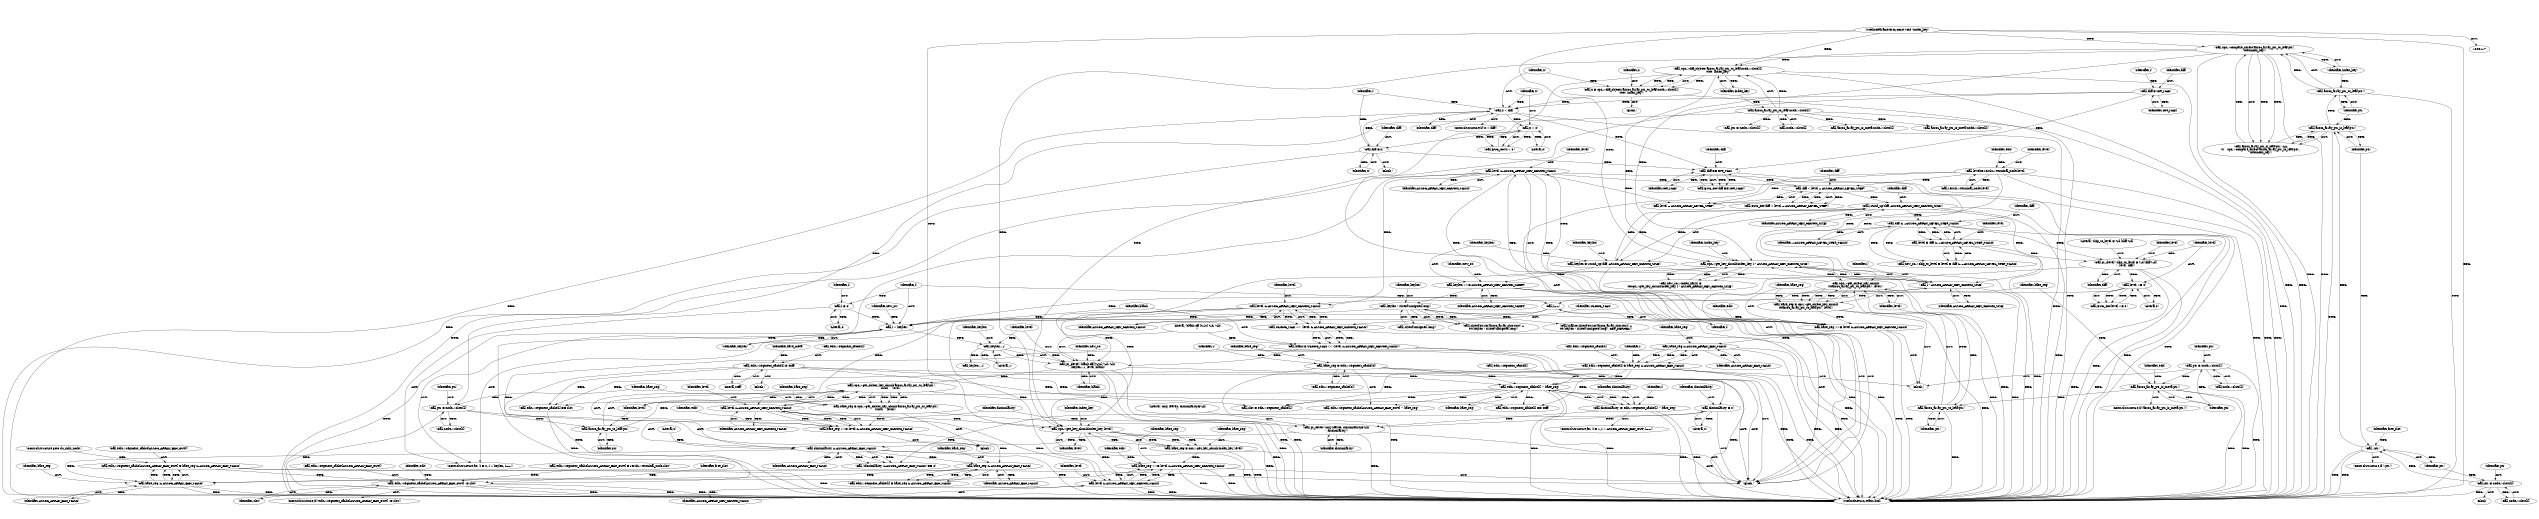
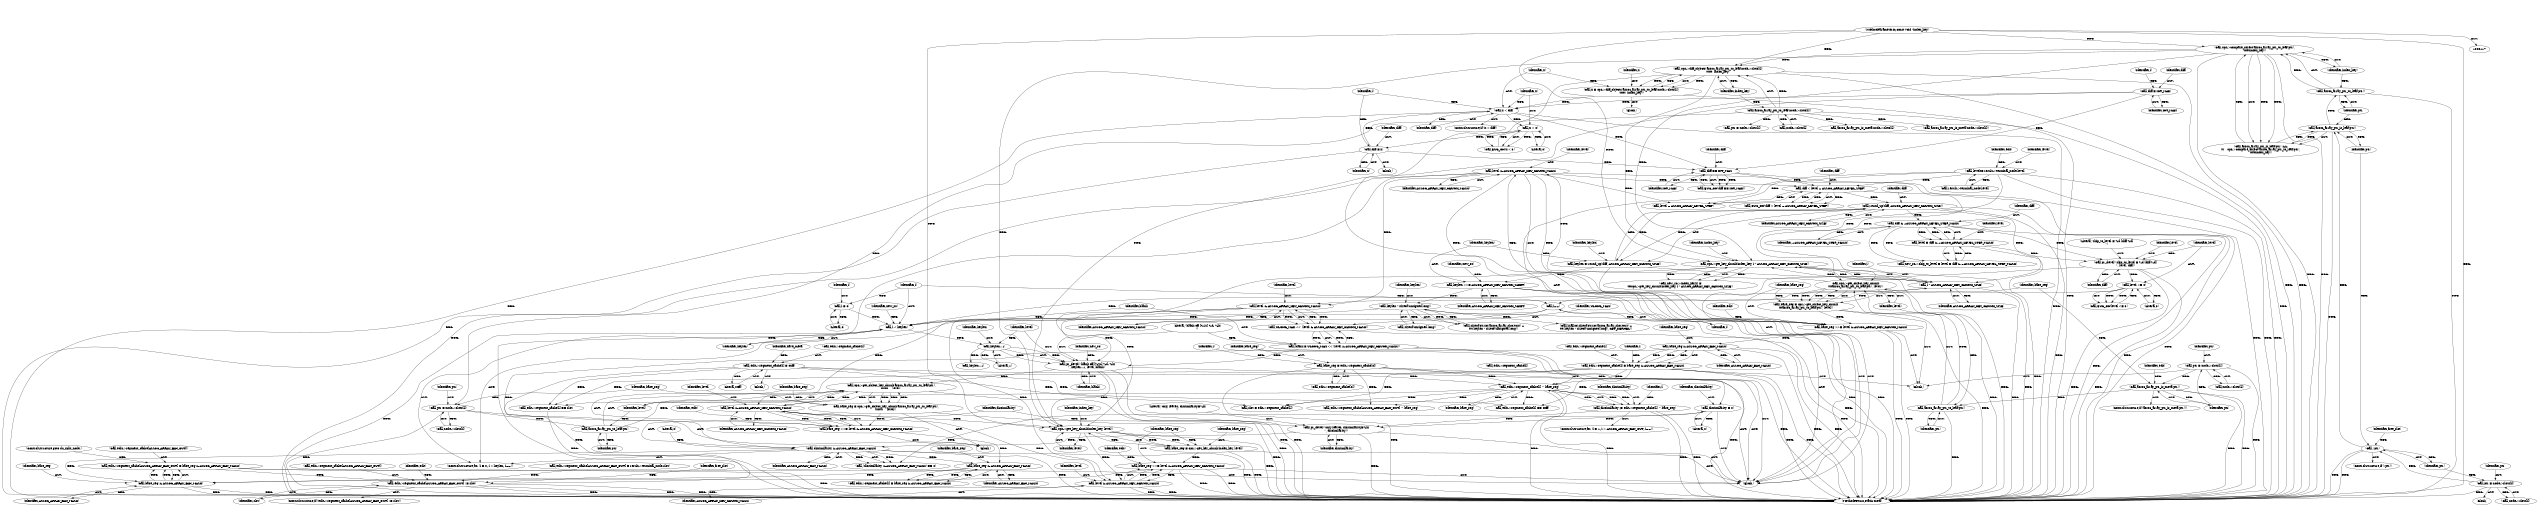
(1766, 181) -> (1754, 176)
(552, 326) -> (627, 457)
(1373, 387) -> (1373, 387)
(1862, 501) -> (1862, 501)
